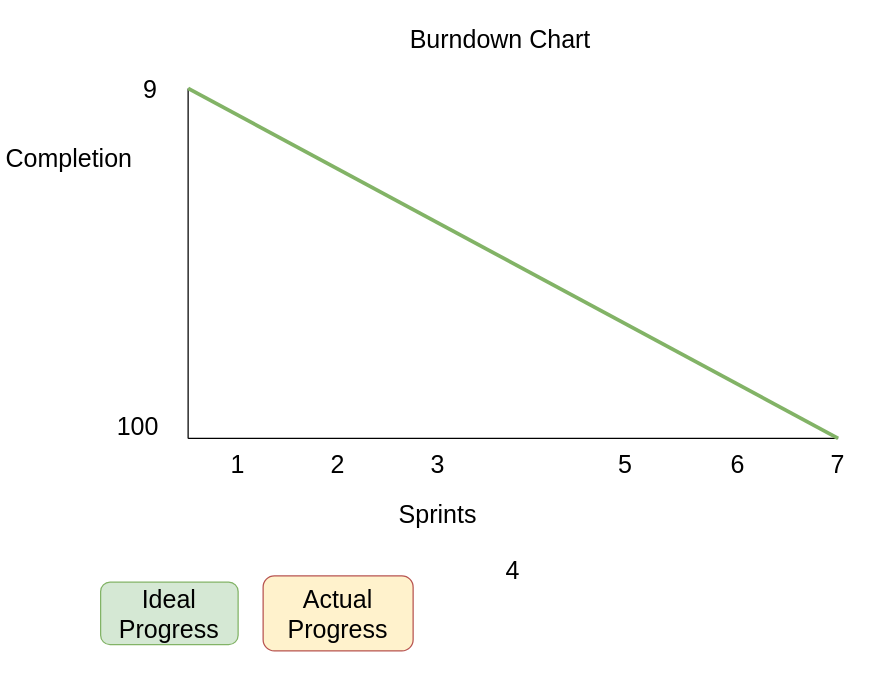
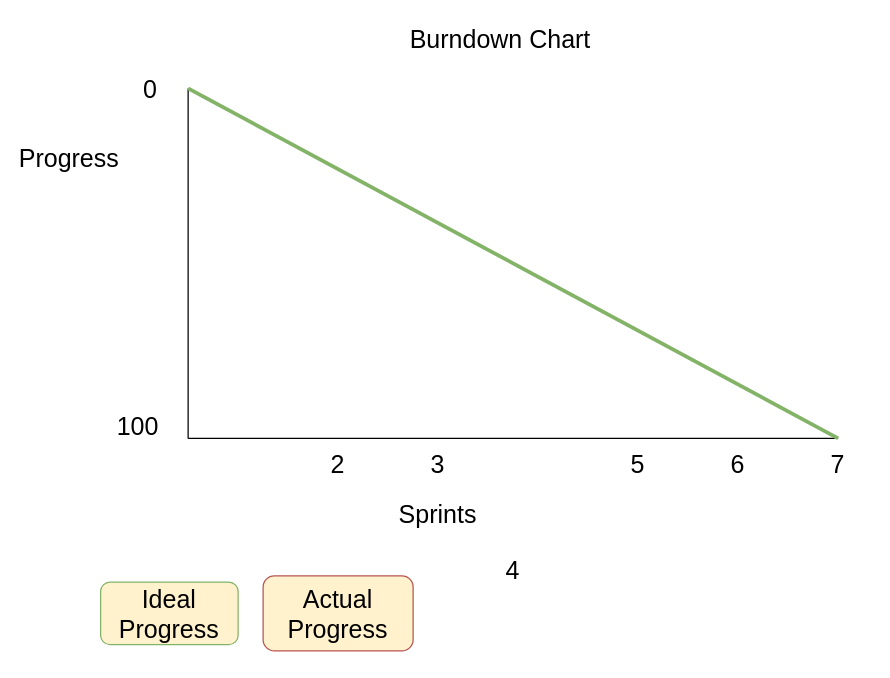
(151, 88) -> (151, 88)
(69, 157) -> (69, 157)
(238, 463) -> none
(626, 463) -> (638, 463)
(169, 613) -> (169, 613)
